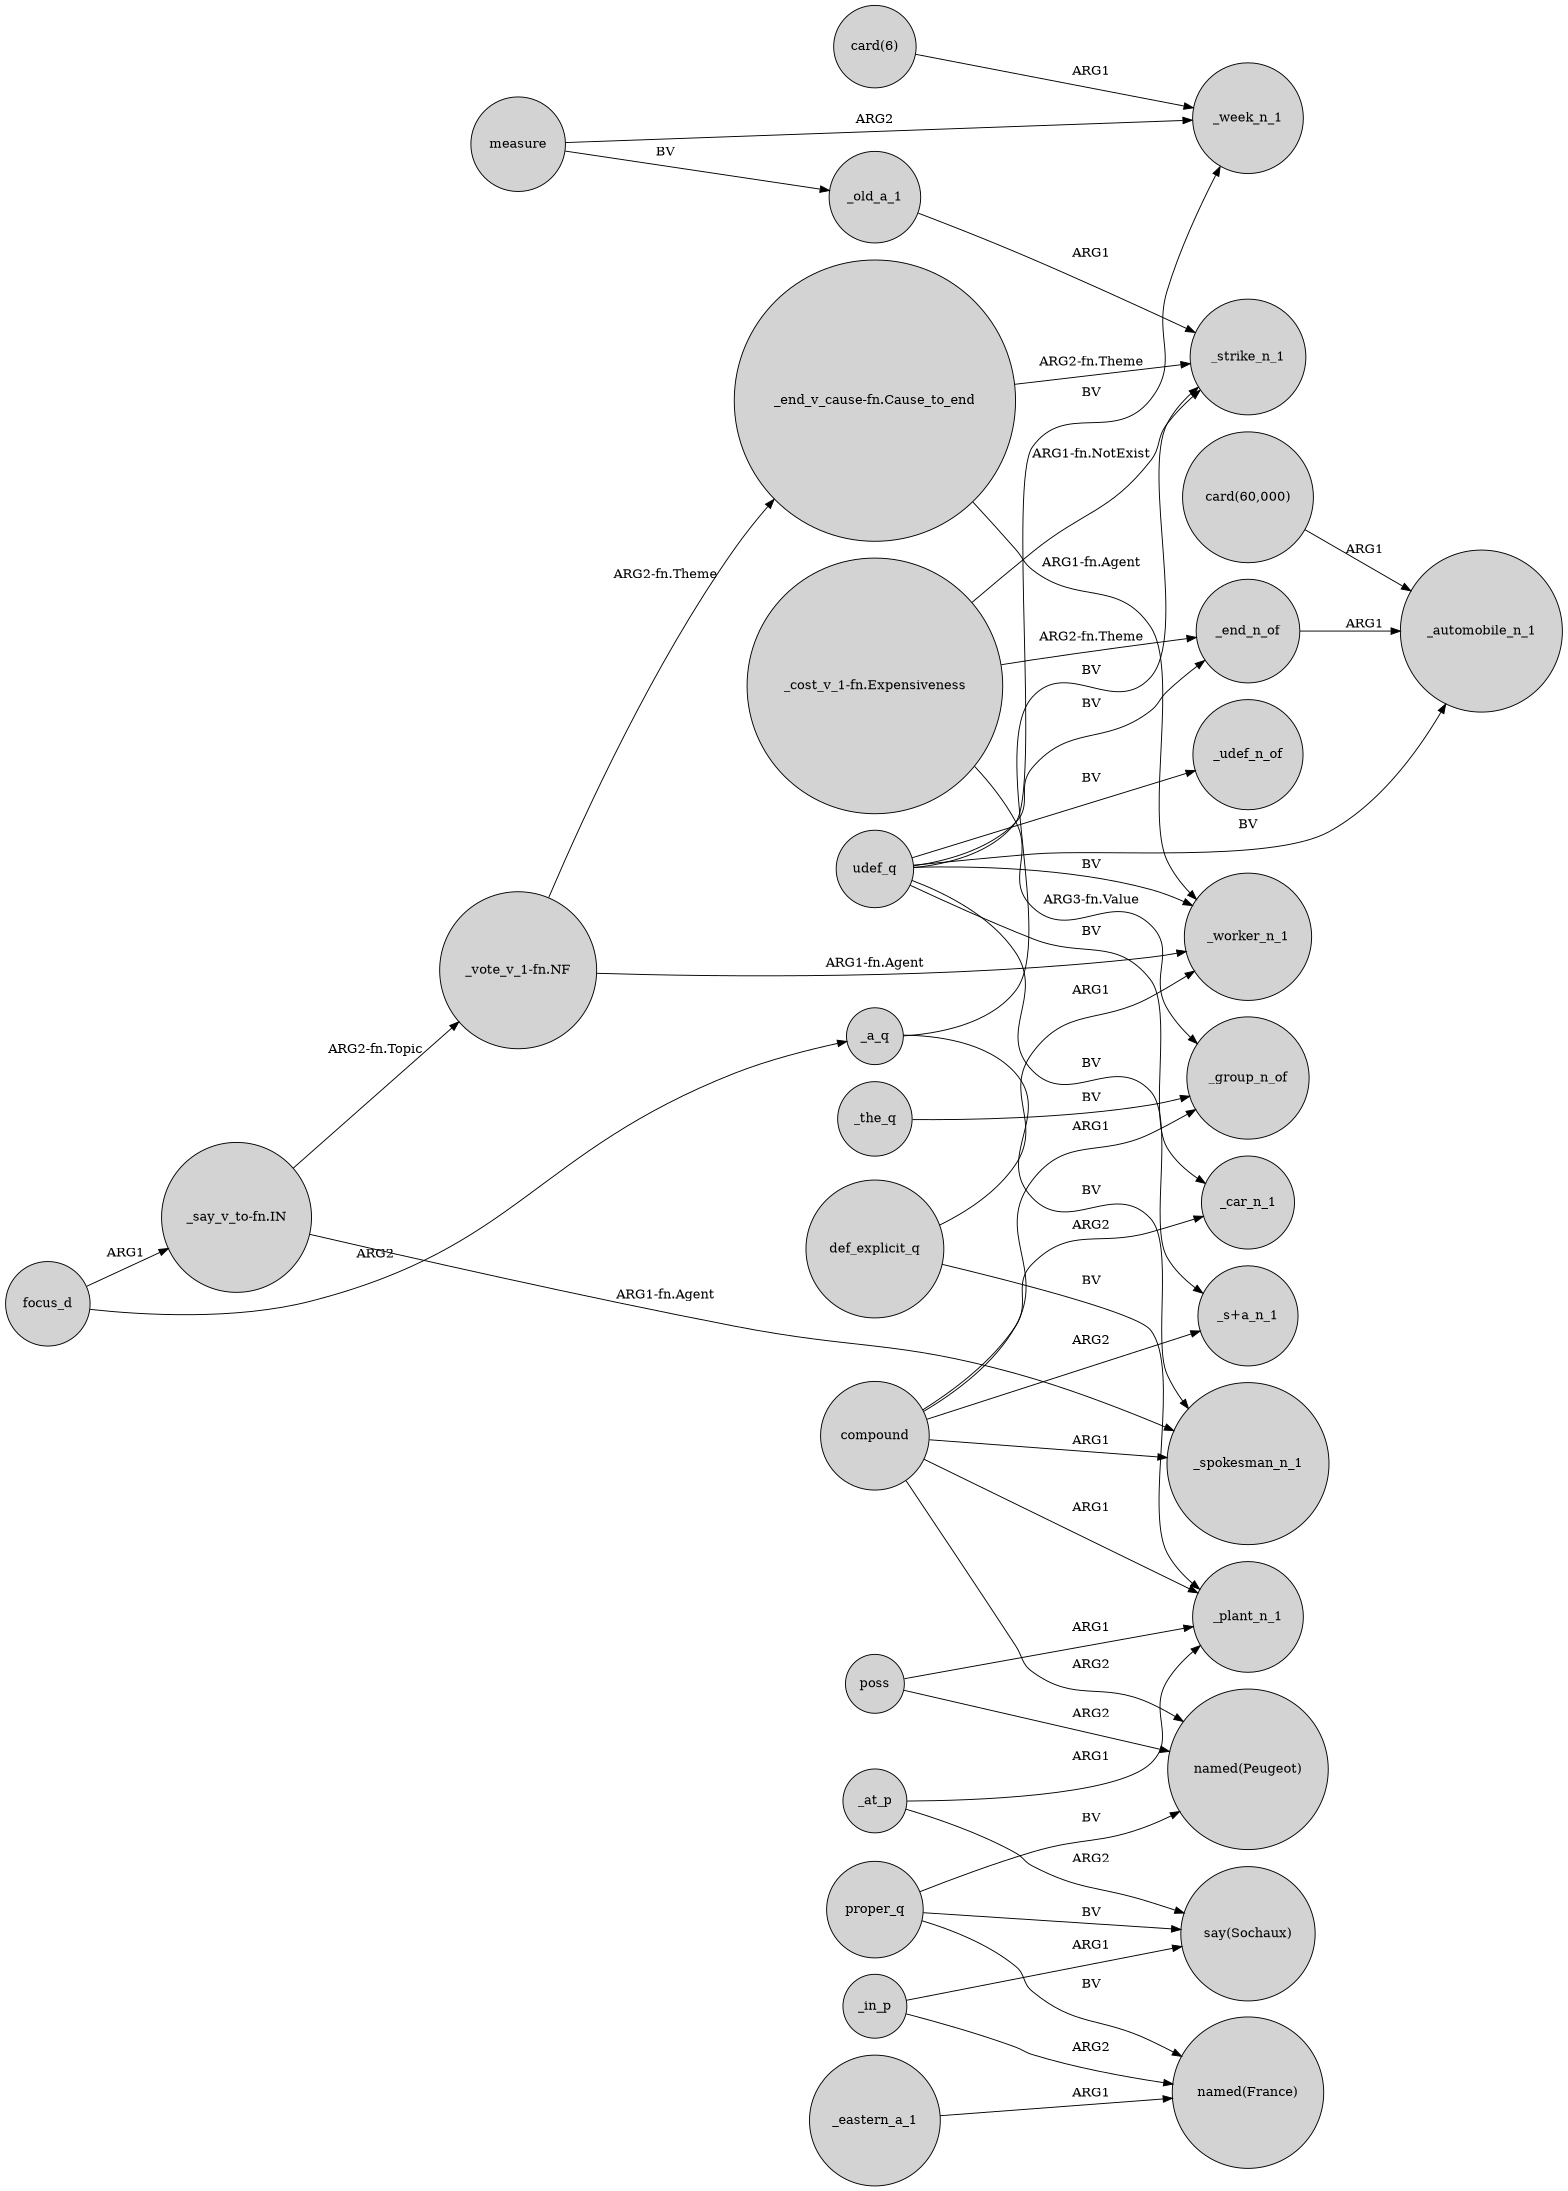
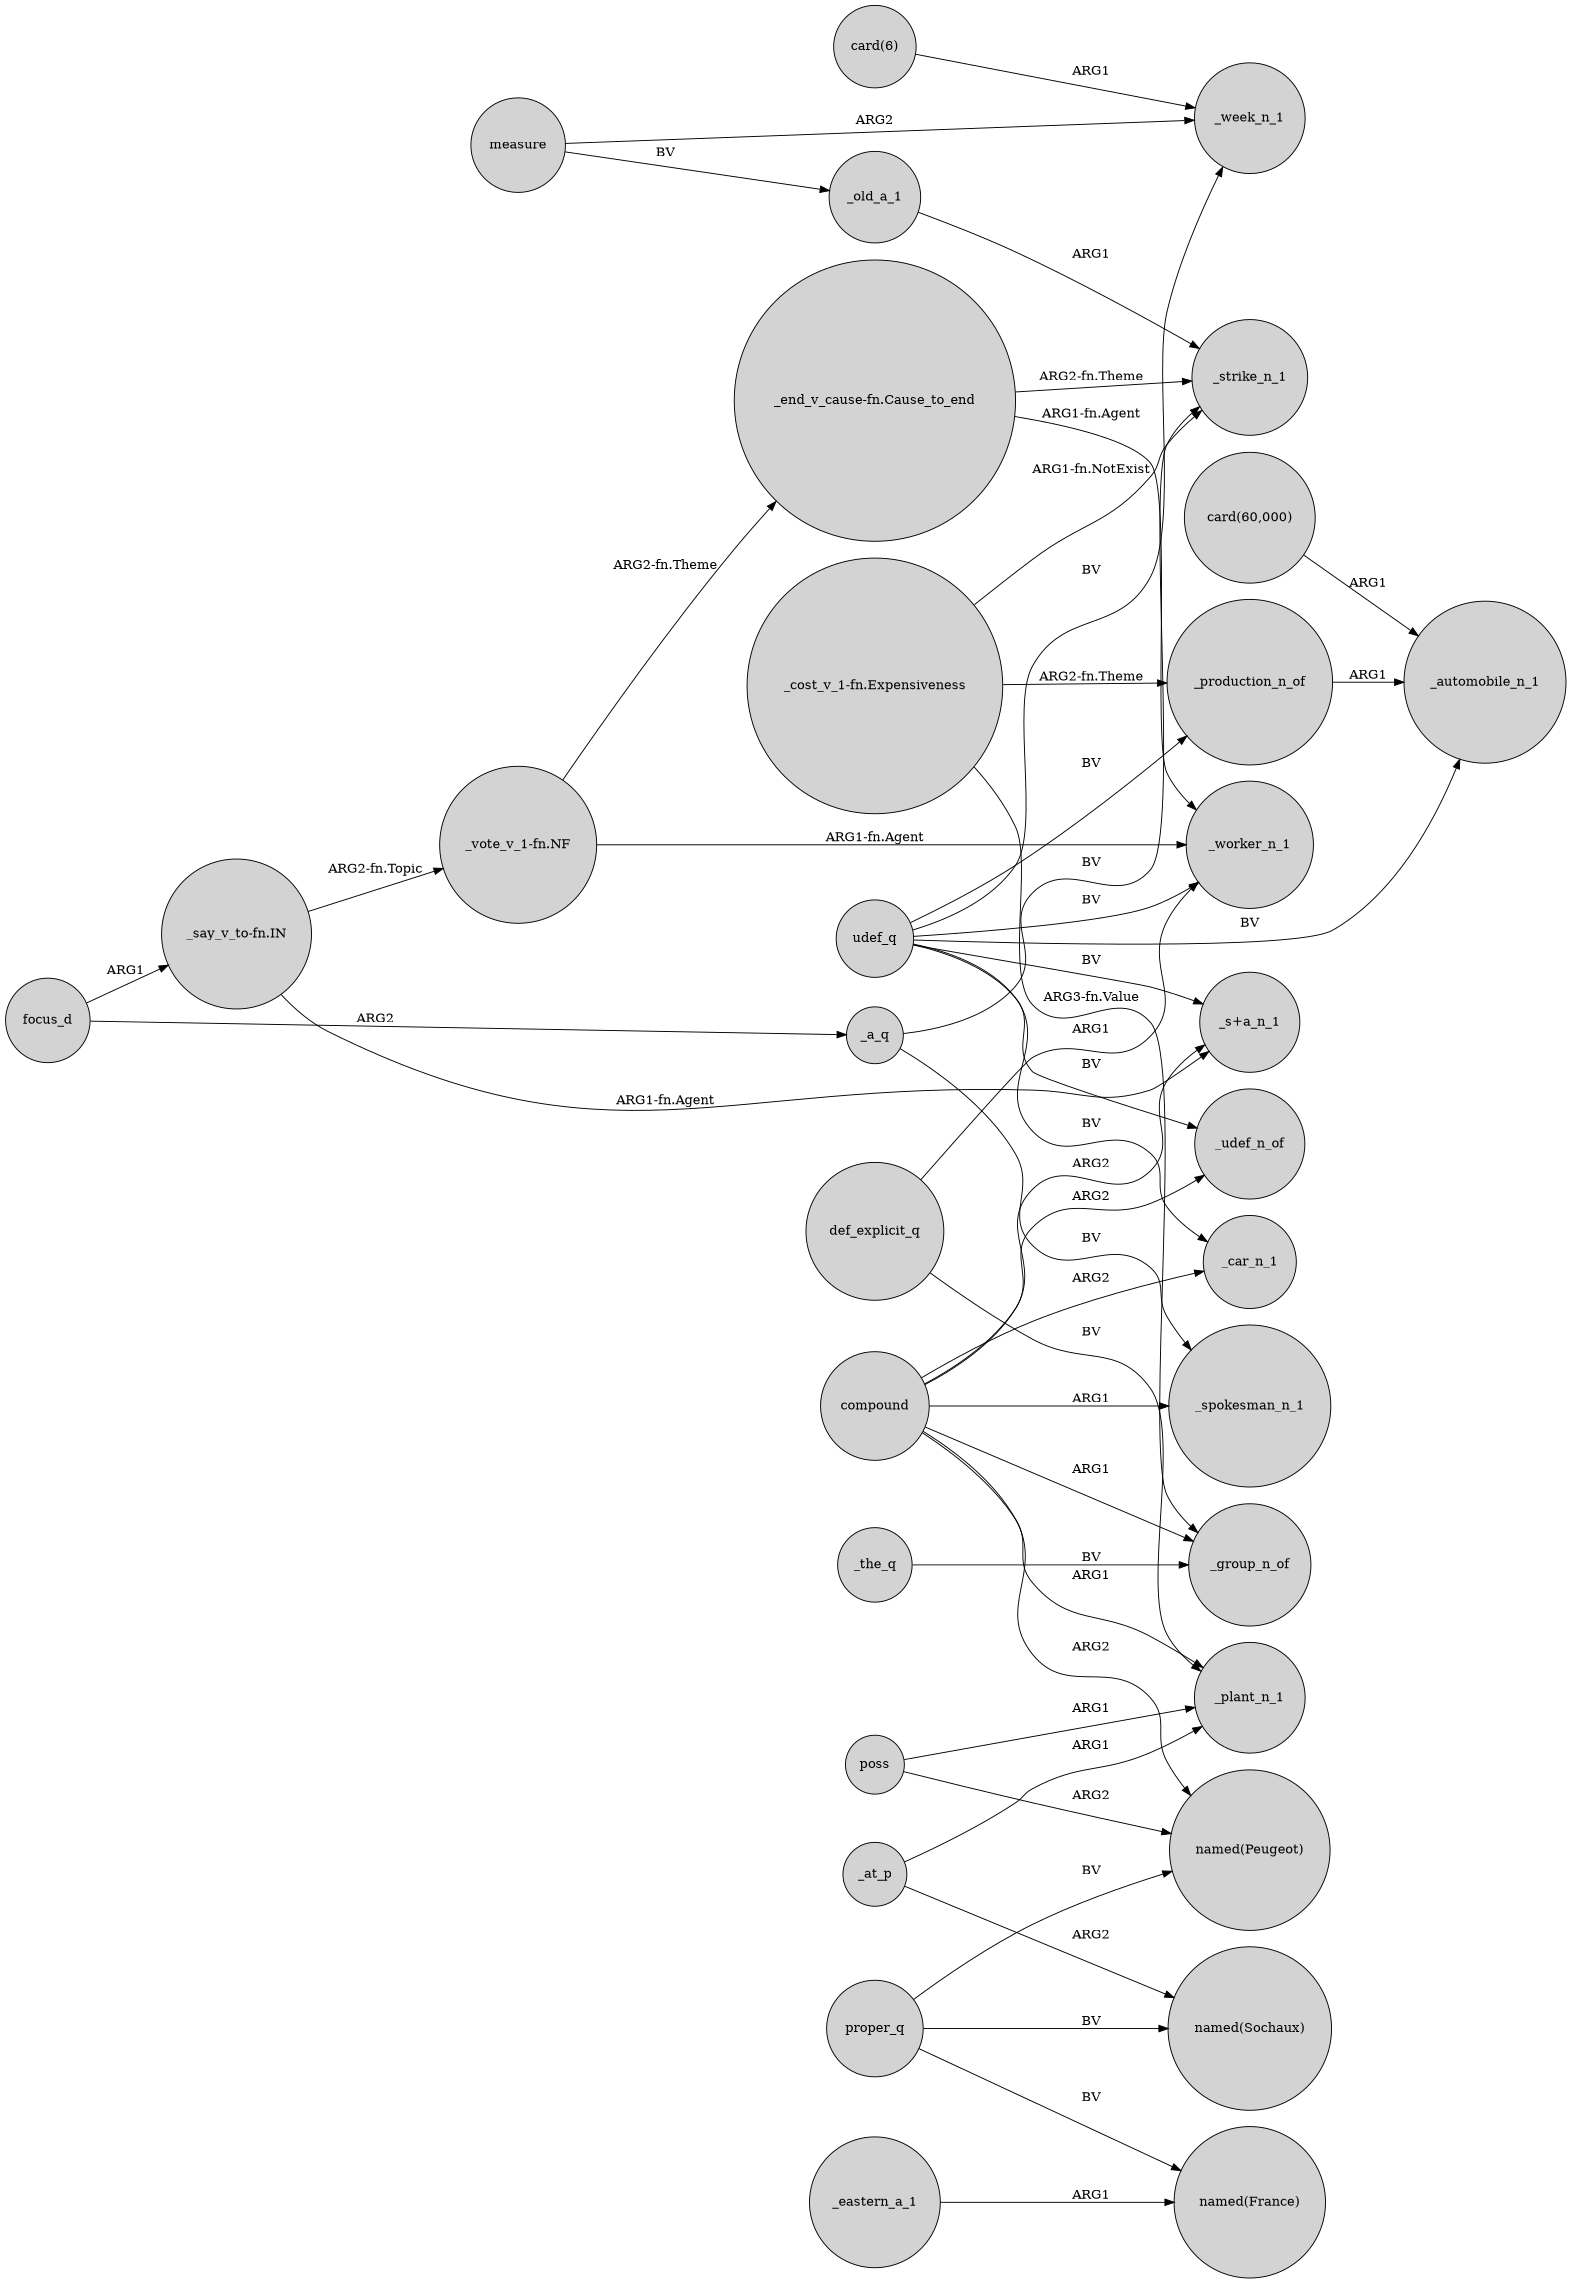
(1248, 631) -> (1250, 682)
none -> (1029, 1232)
(739, 1327) -> (734, 1105)
(1248, 1934) -> (1250, 2029)
(875, 2006) -> none
